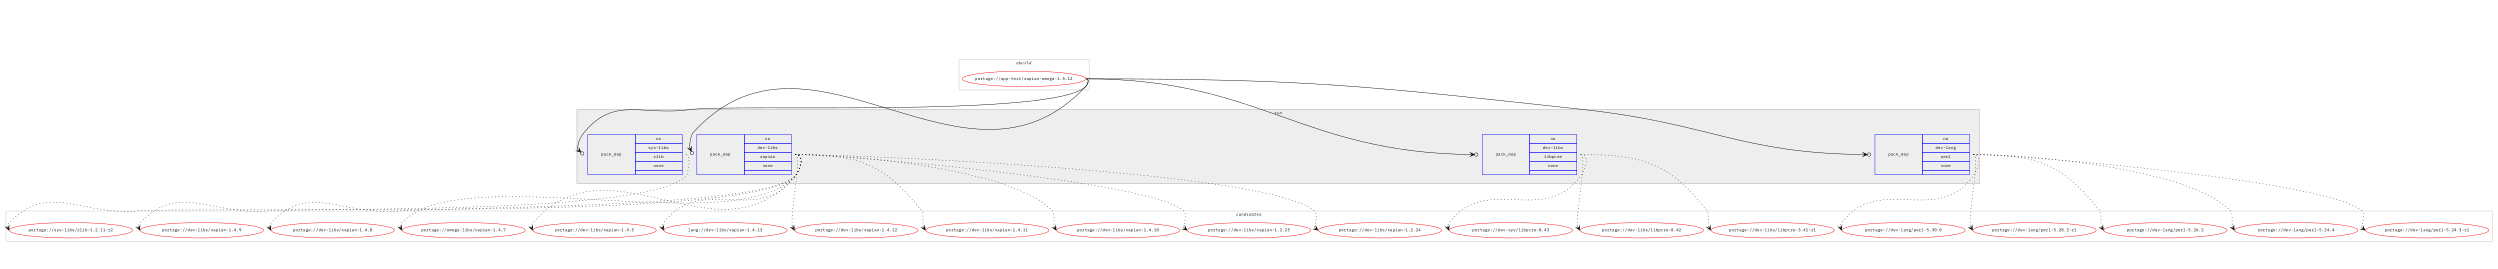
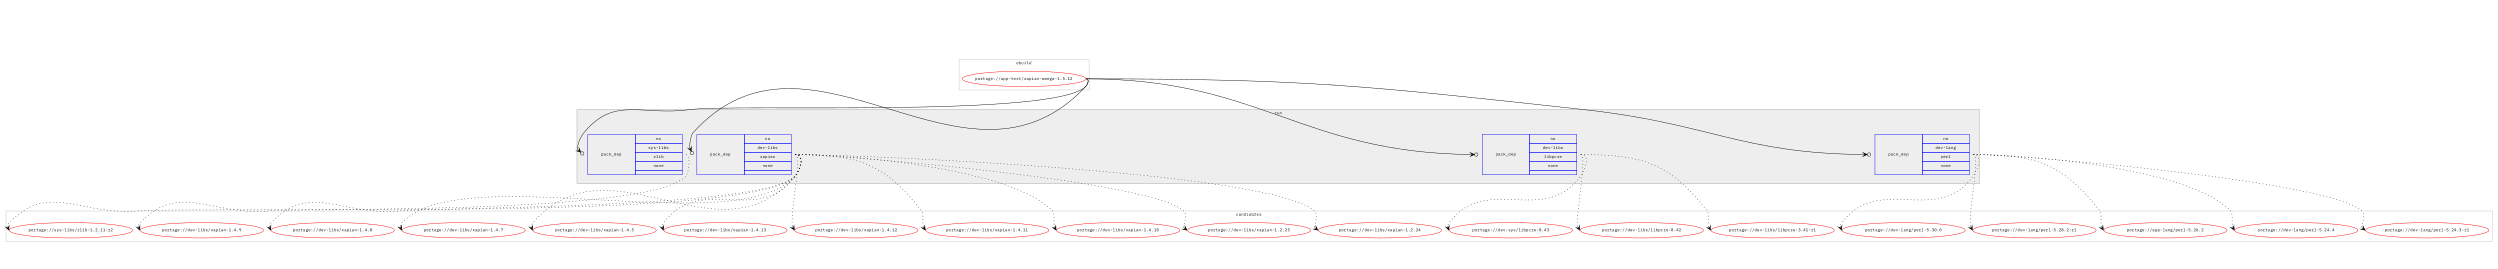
(464, 230) -> (464, 230)
(726, 230) -> (726, 230)
(2165, 230) -> (2165, 230)
